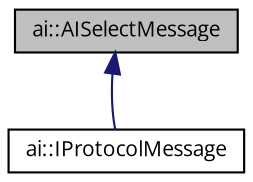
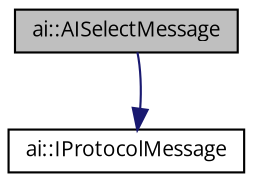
(112, 102) -> (141, 80)
